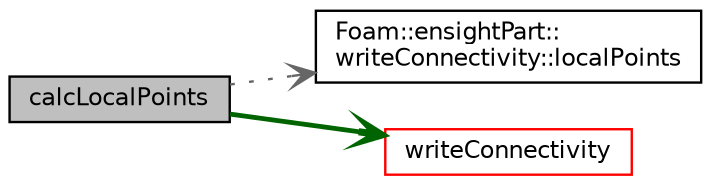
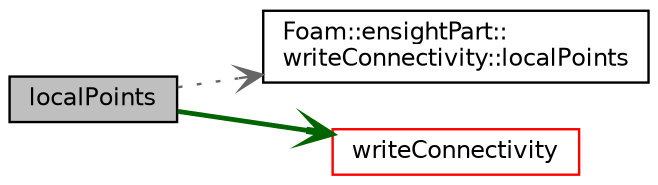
(120, 99) -> (93, 99)
